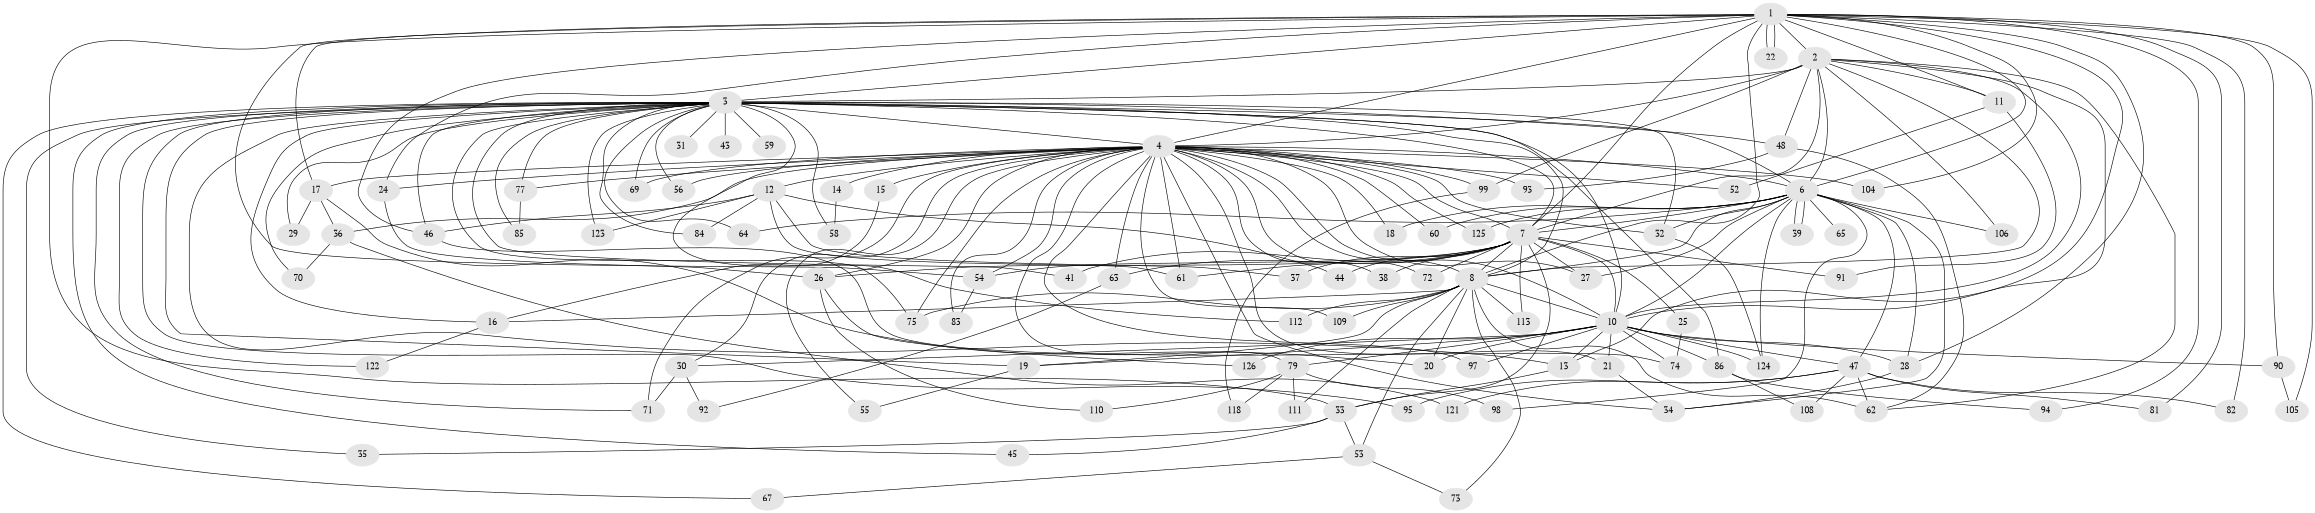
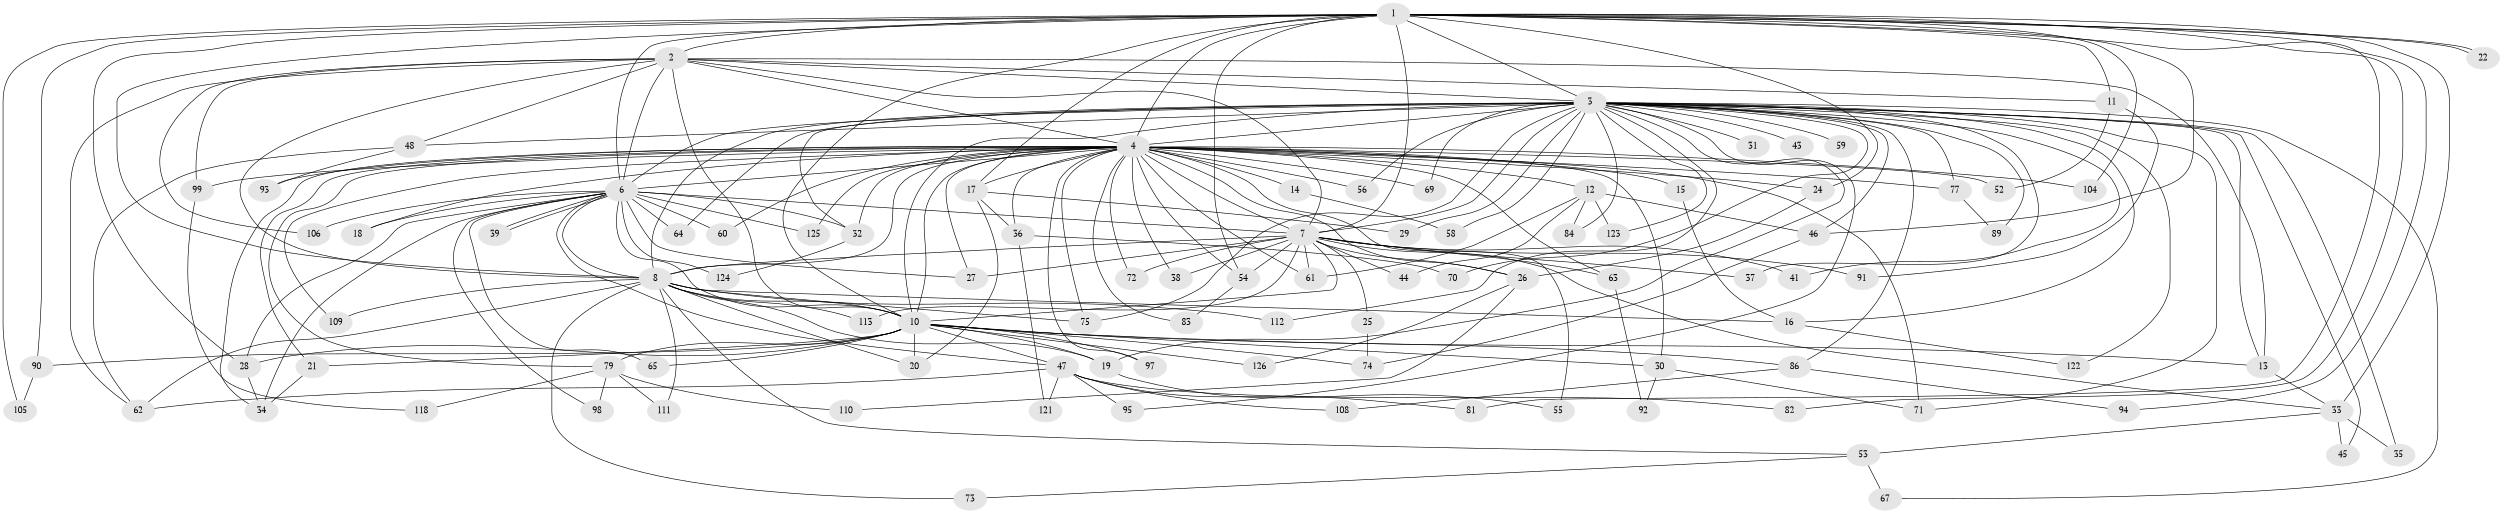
(519, 235) -> (1997, 235)
(1017, 263) -> (1993, 140)
(1708, 346) -> (780, 354)
